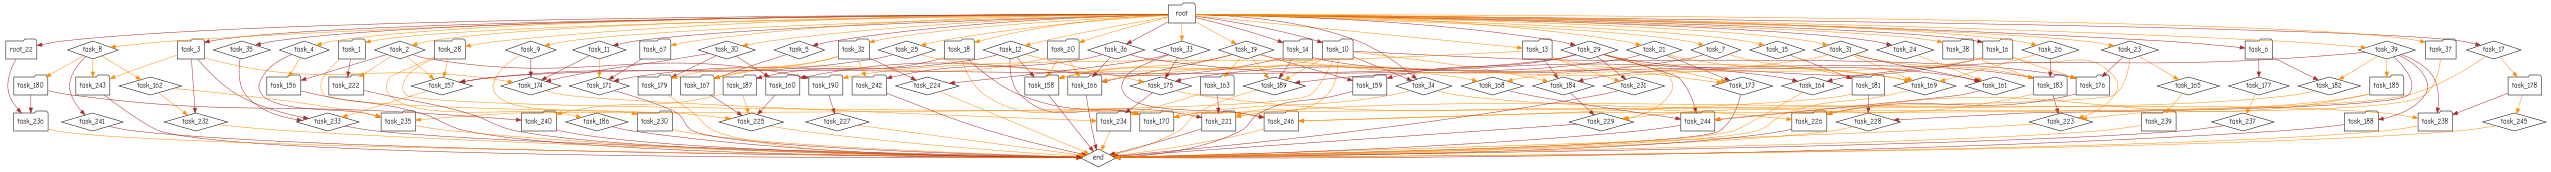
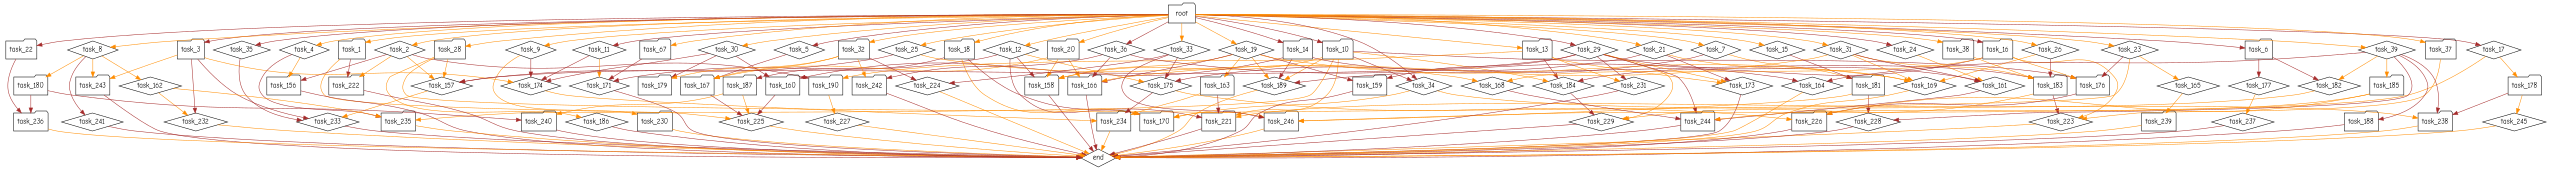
(21, 50) -> (21, 50)
(831, 102) -> (831, 102)
(1487, 150) -> (1487, 150)
(865, 153) -> none
